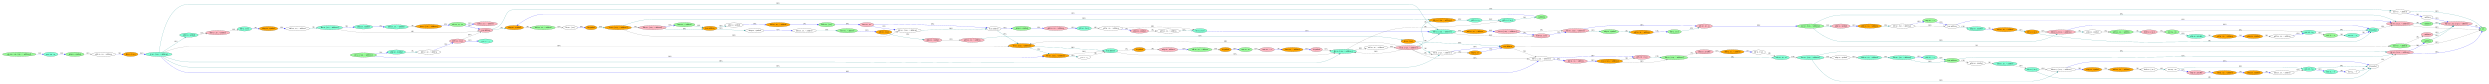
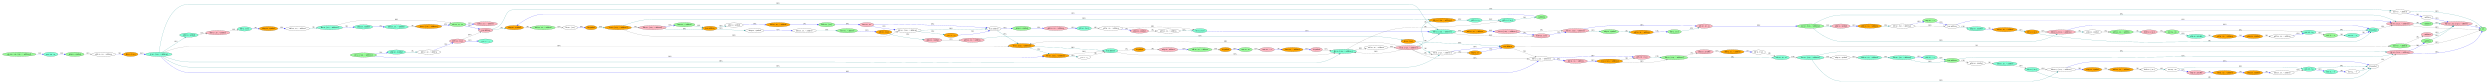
(407, 32) -> (393, 21)
none -> (951, 35)
